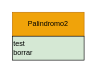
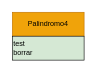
(48, 24) -> (48, 24)
